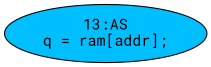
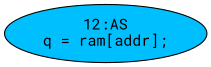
(106, 34) -> (106, 34)
